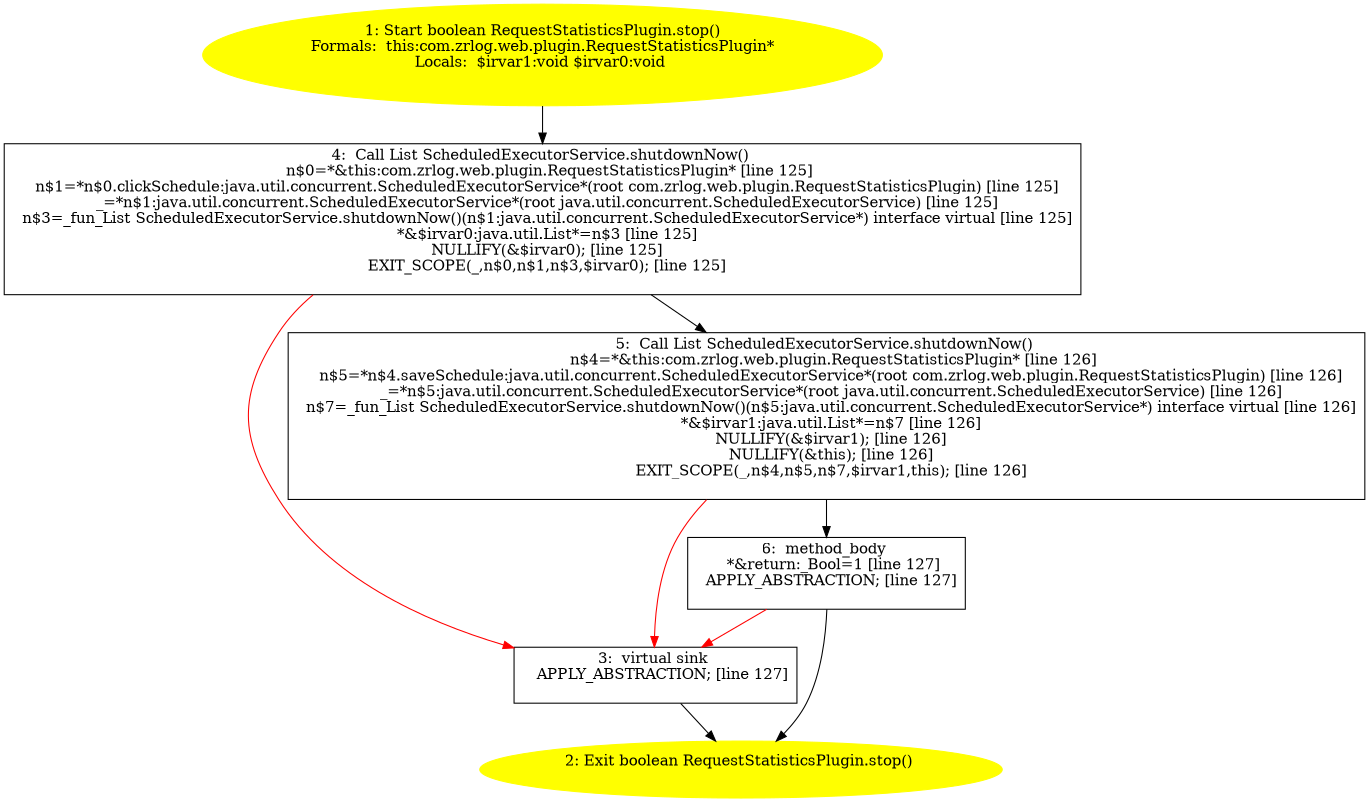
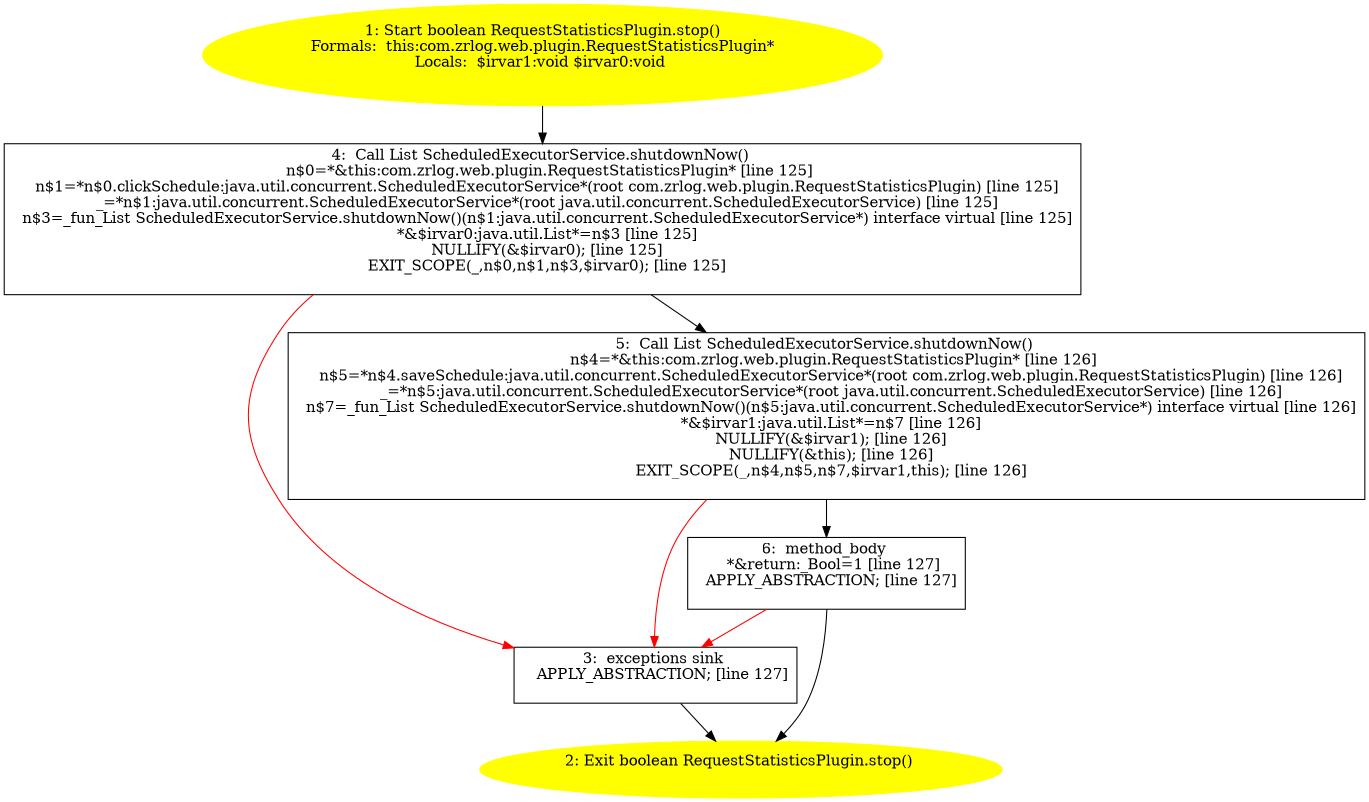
(656, 675) -> (656, 675)
